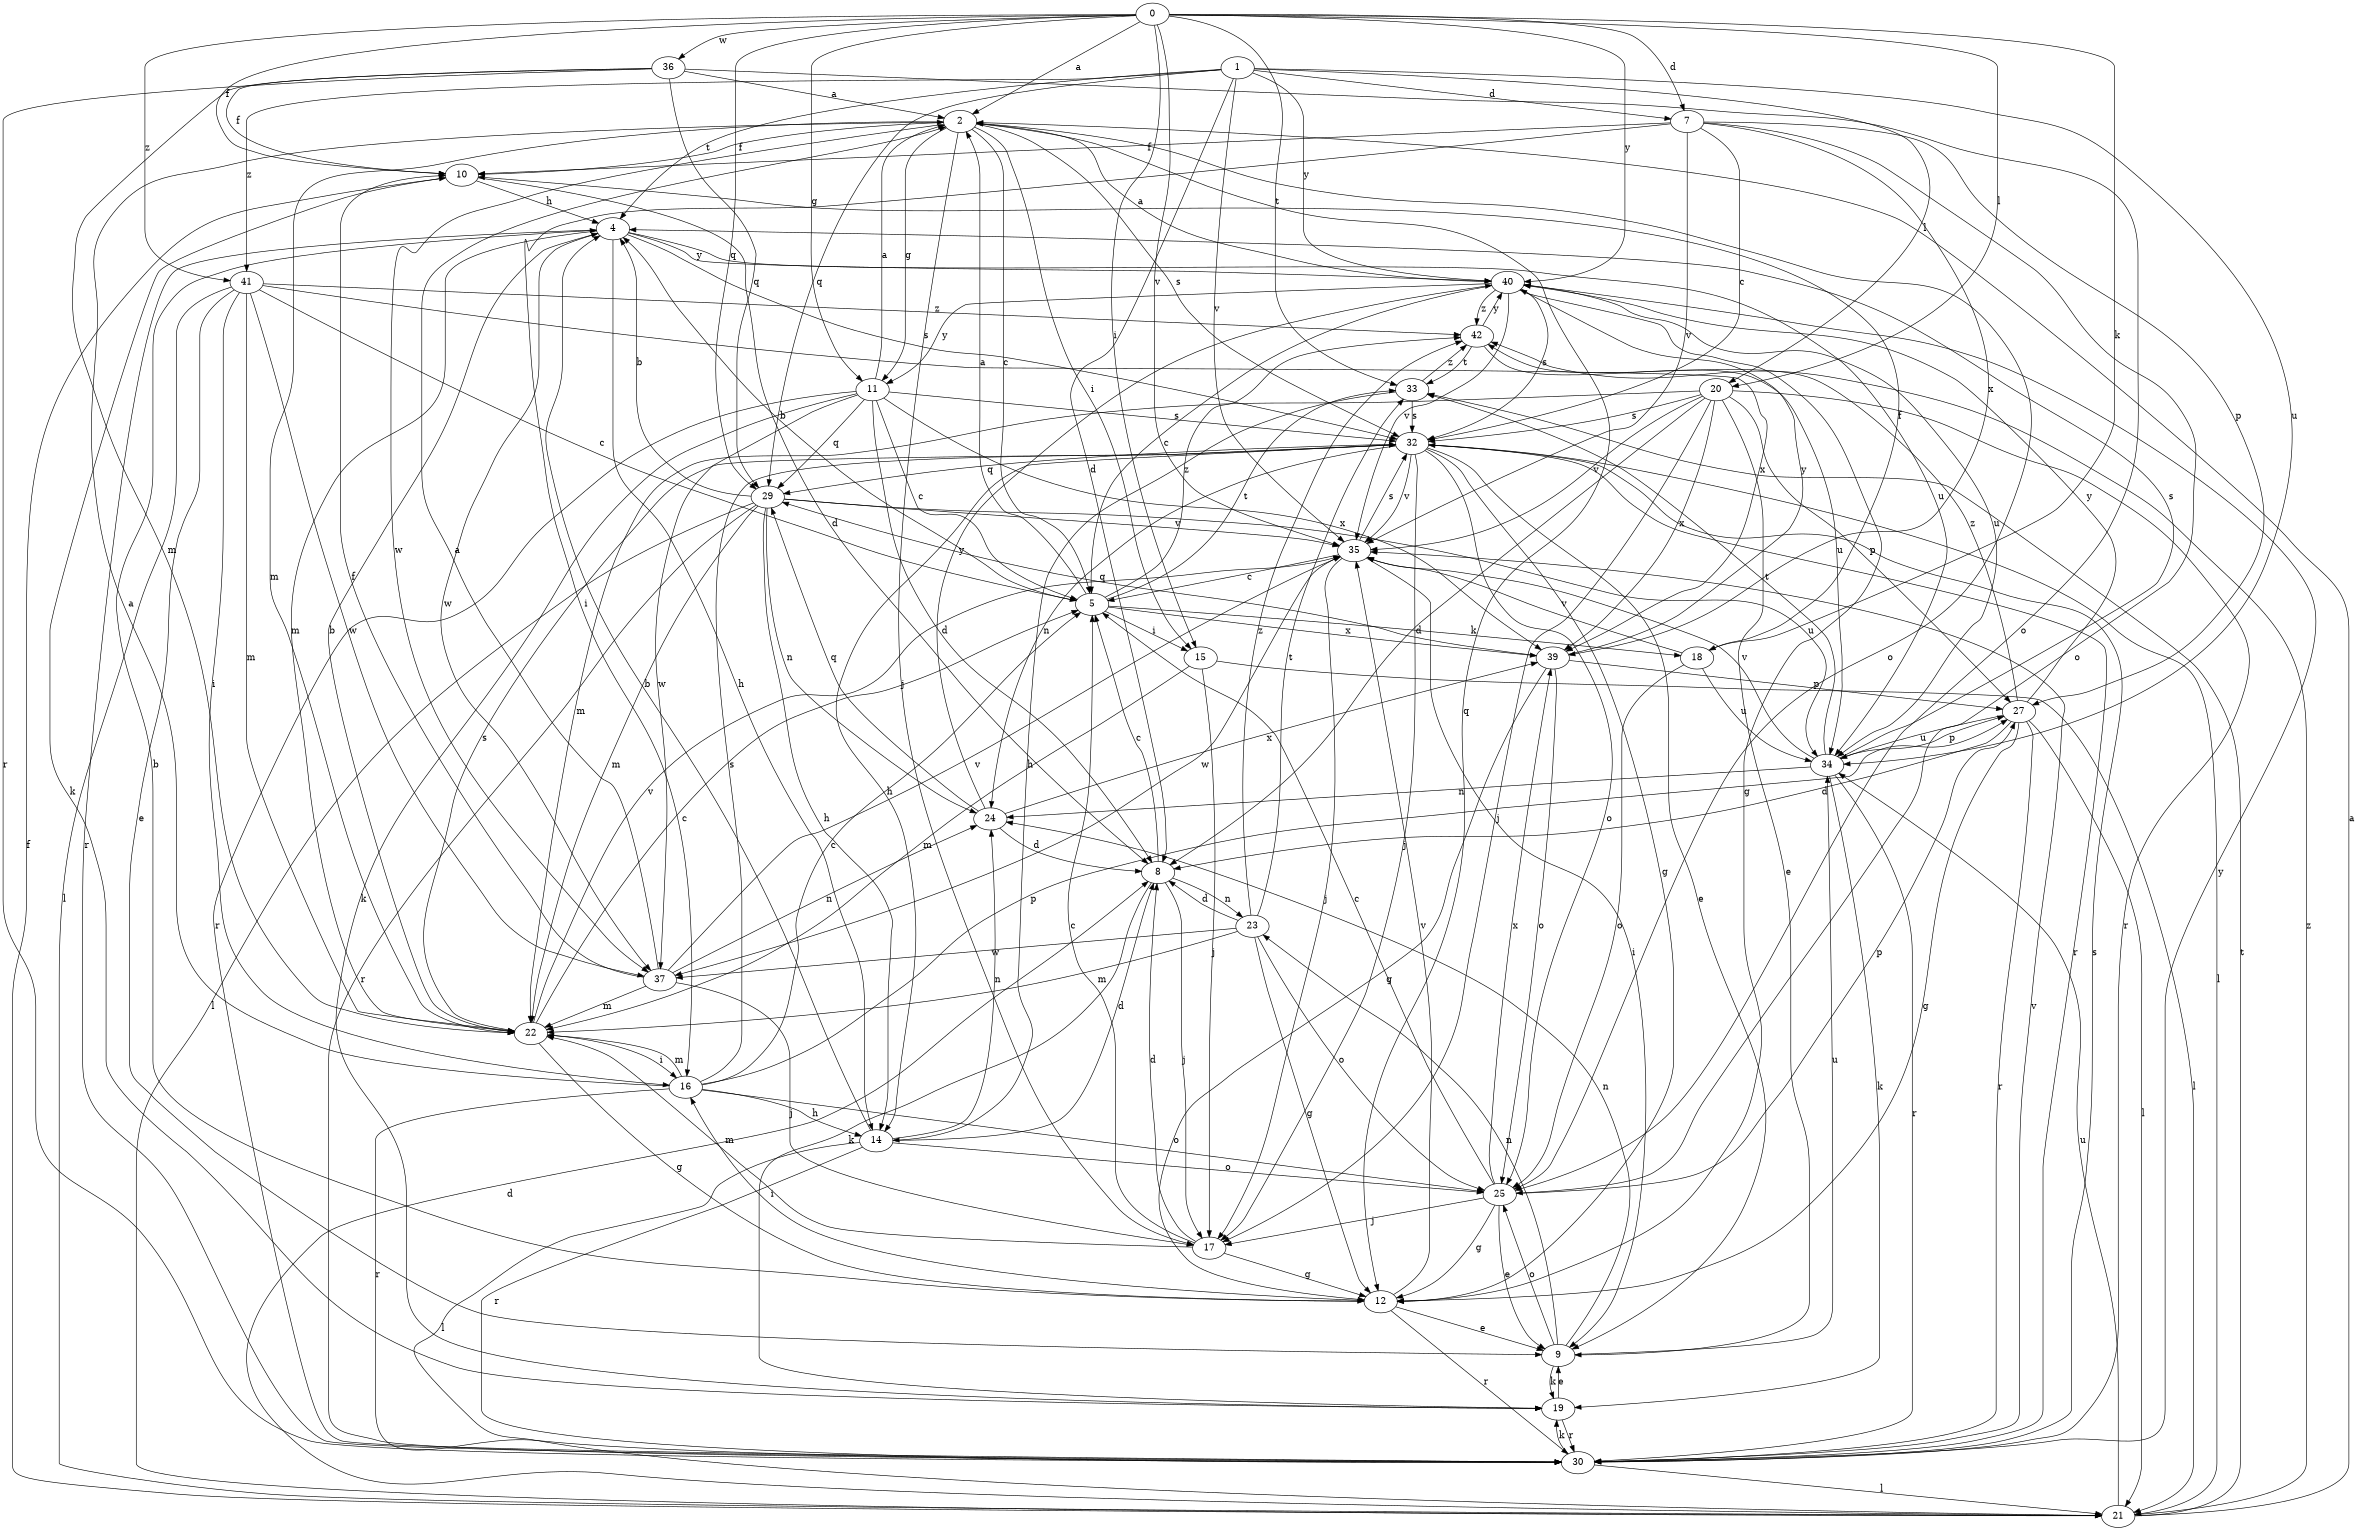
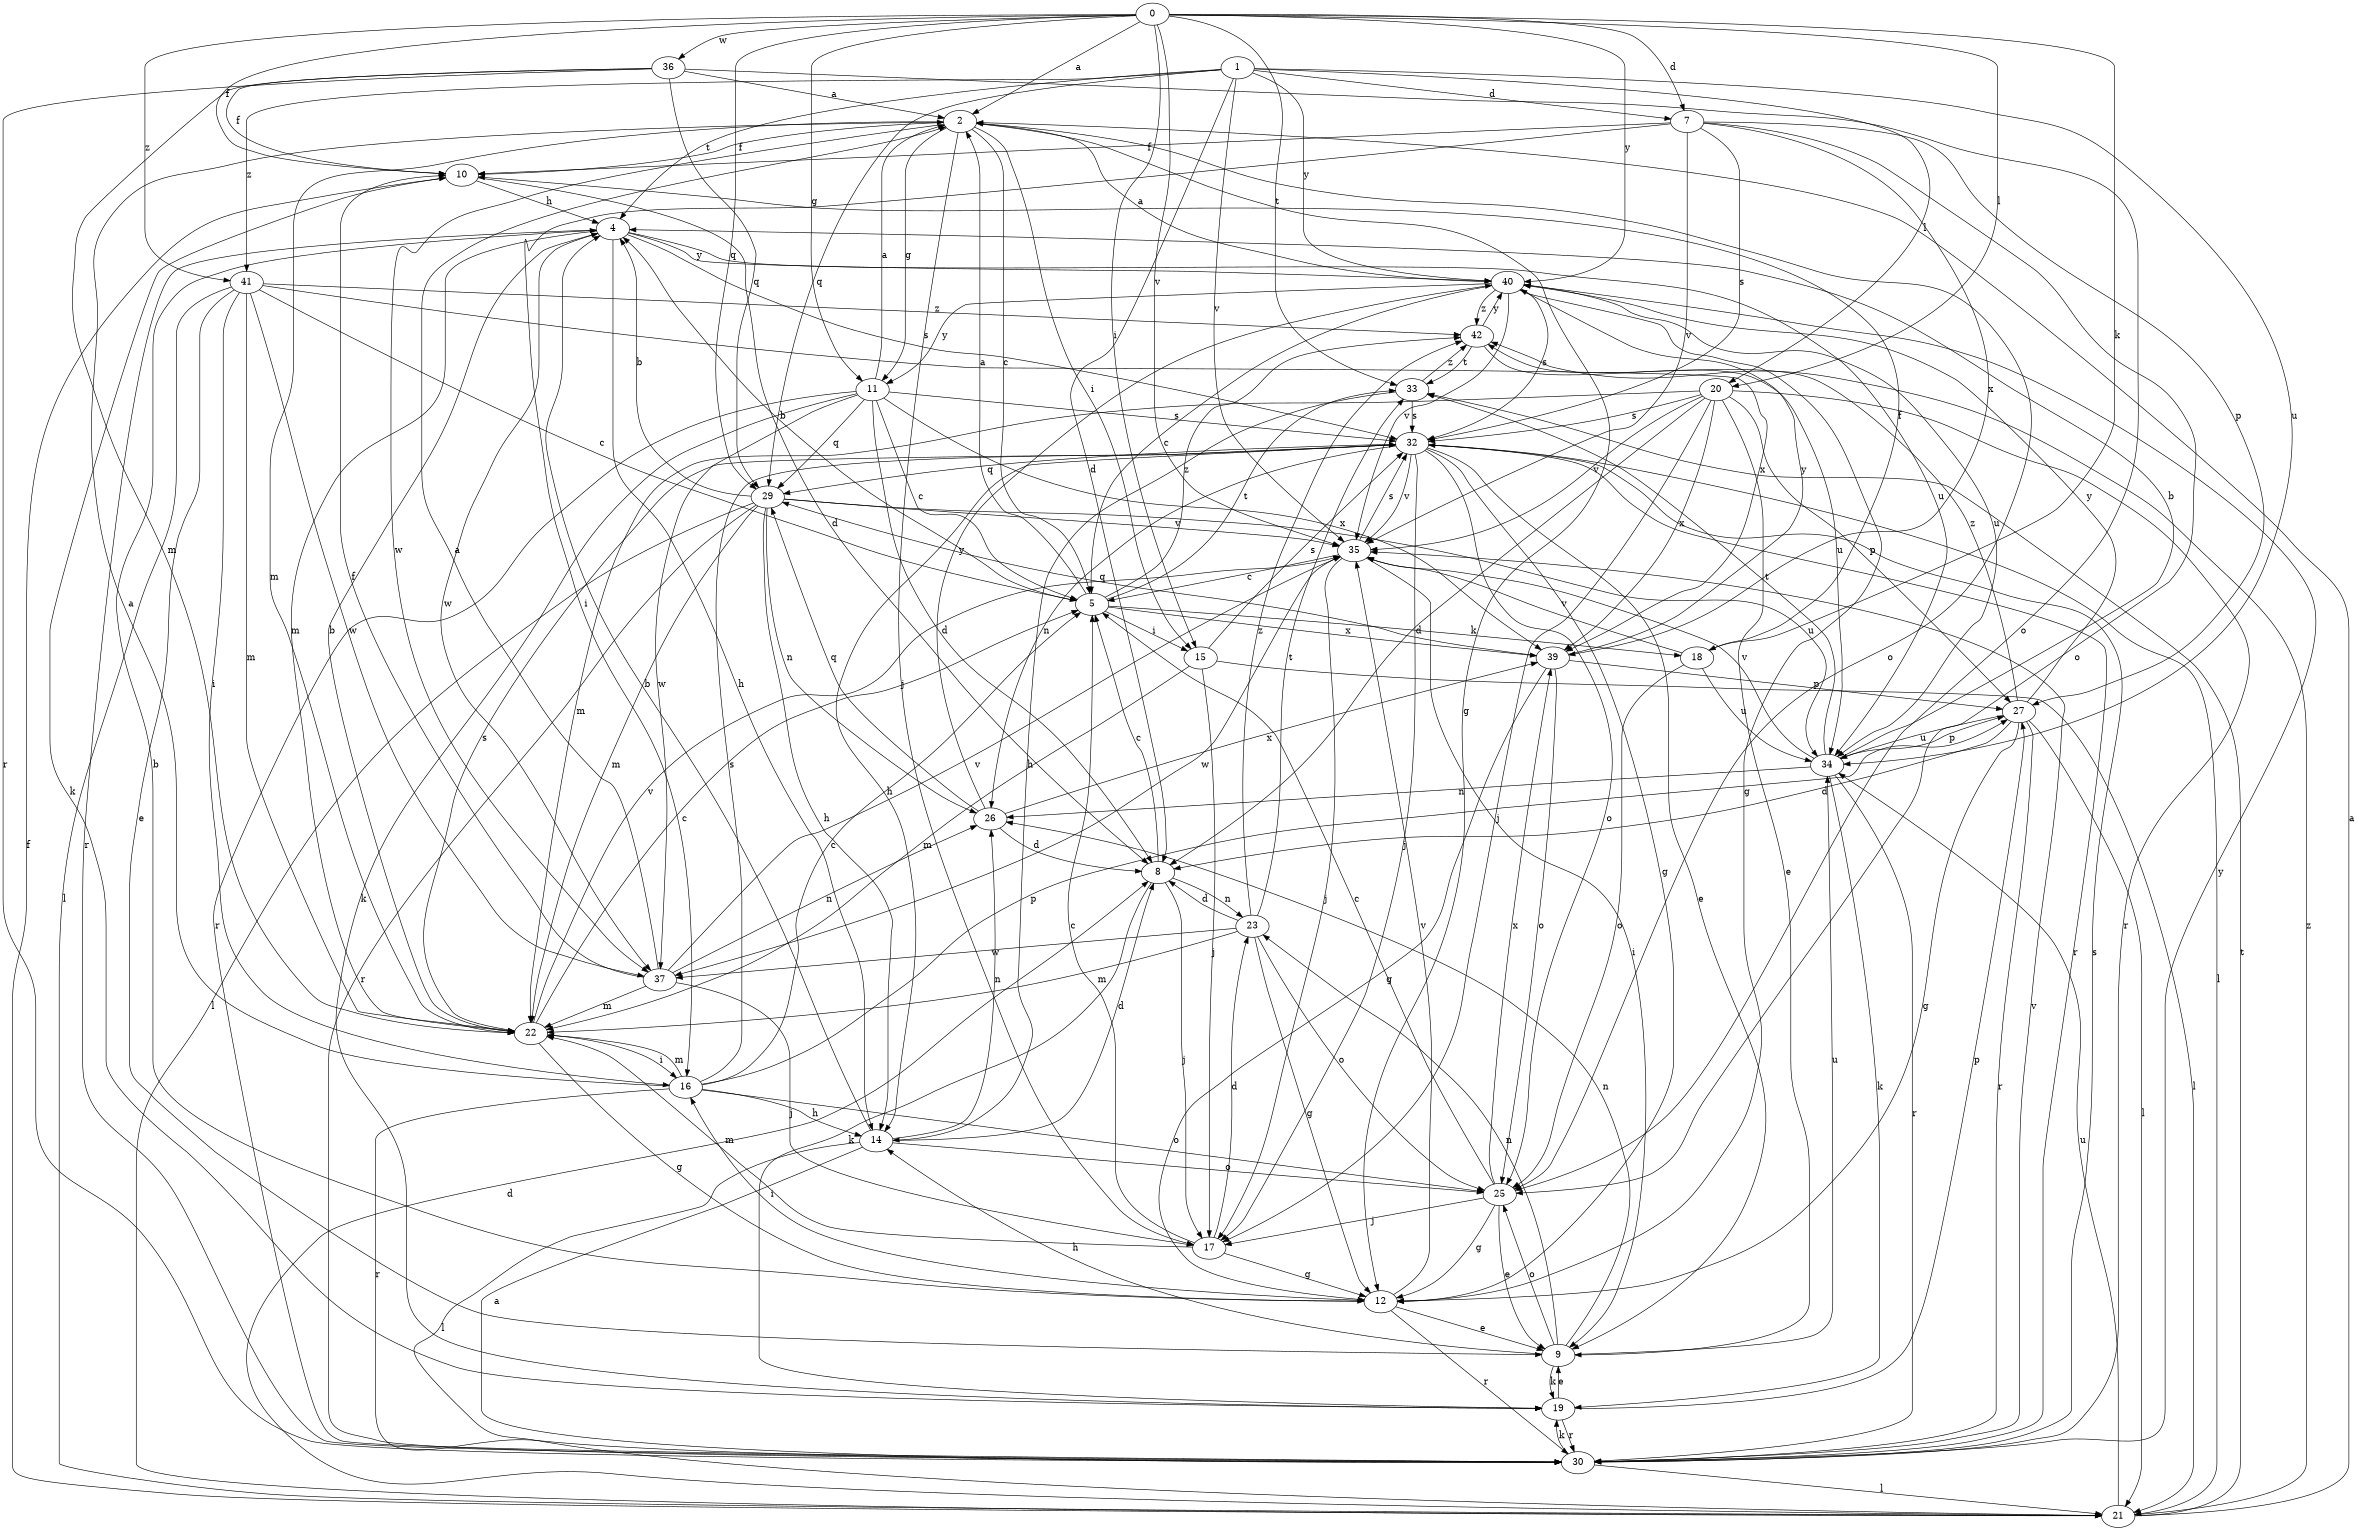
(1742, 282) -> (1742, 282)
(1174, 290) -> (1301, 550)
(2171, 497) -> (2171, 497)
(1466, 712) -> (1466, 712)
(990, 819) -> (990, 819)
(1820, 1035) -> (1945, 1210)
(1151, 1072) -> (1232, 1090)
(497, 1302) -> (497, 1302)
none -> (1201, 1303)
